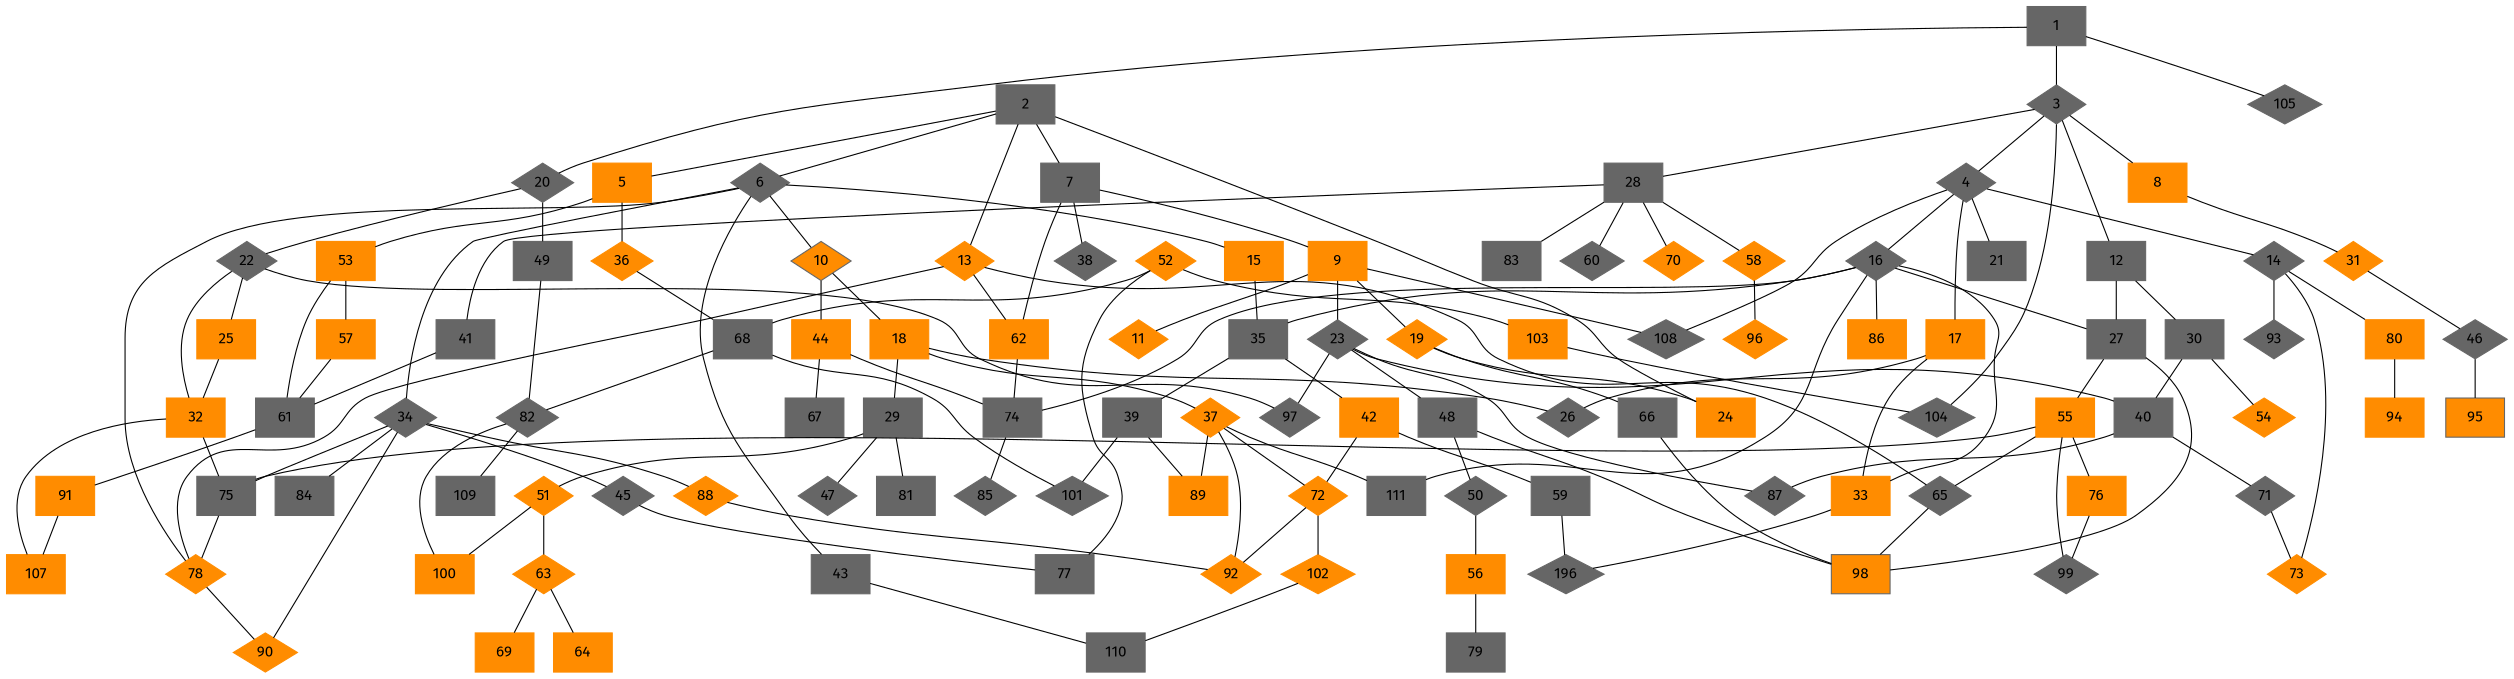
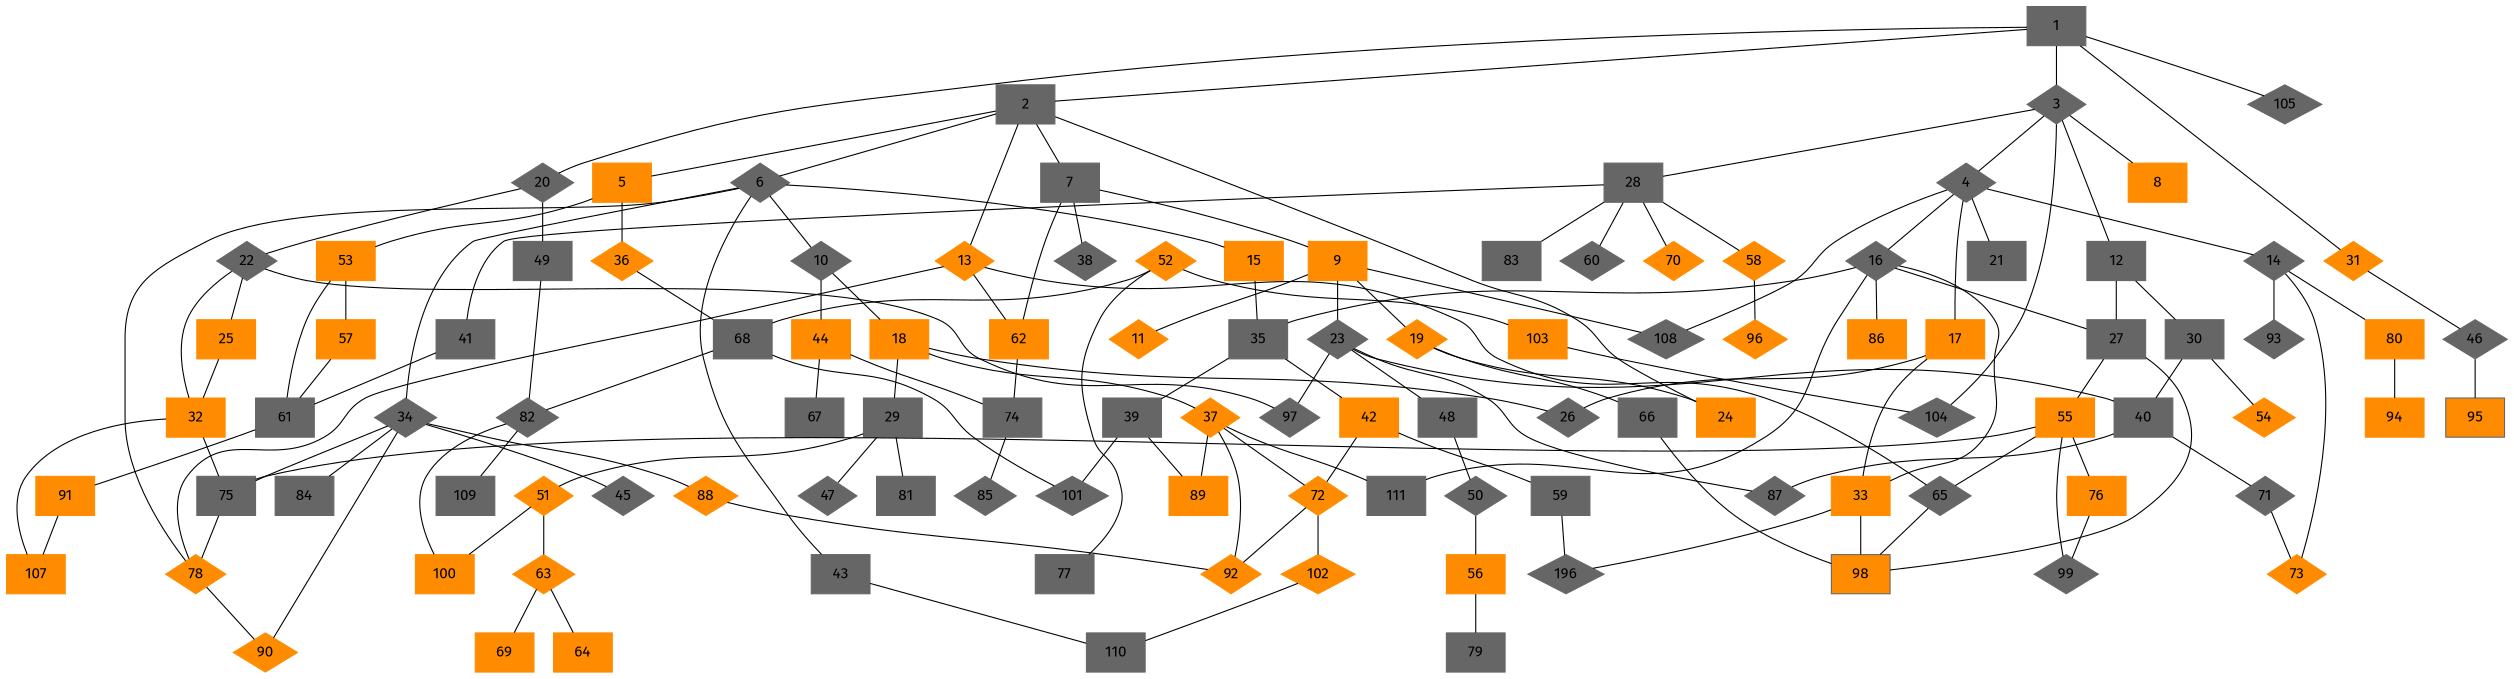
none -> (1541, 65)
(2263, 223) -> (2210, 148)
(821, 261) -> (821, 261)
(1414, 290) -> none
(1653, 501) -> (1861, 535)
(836, 546) -> none
